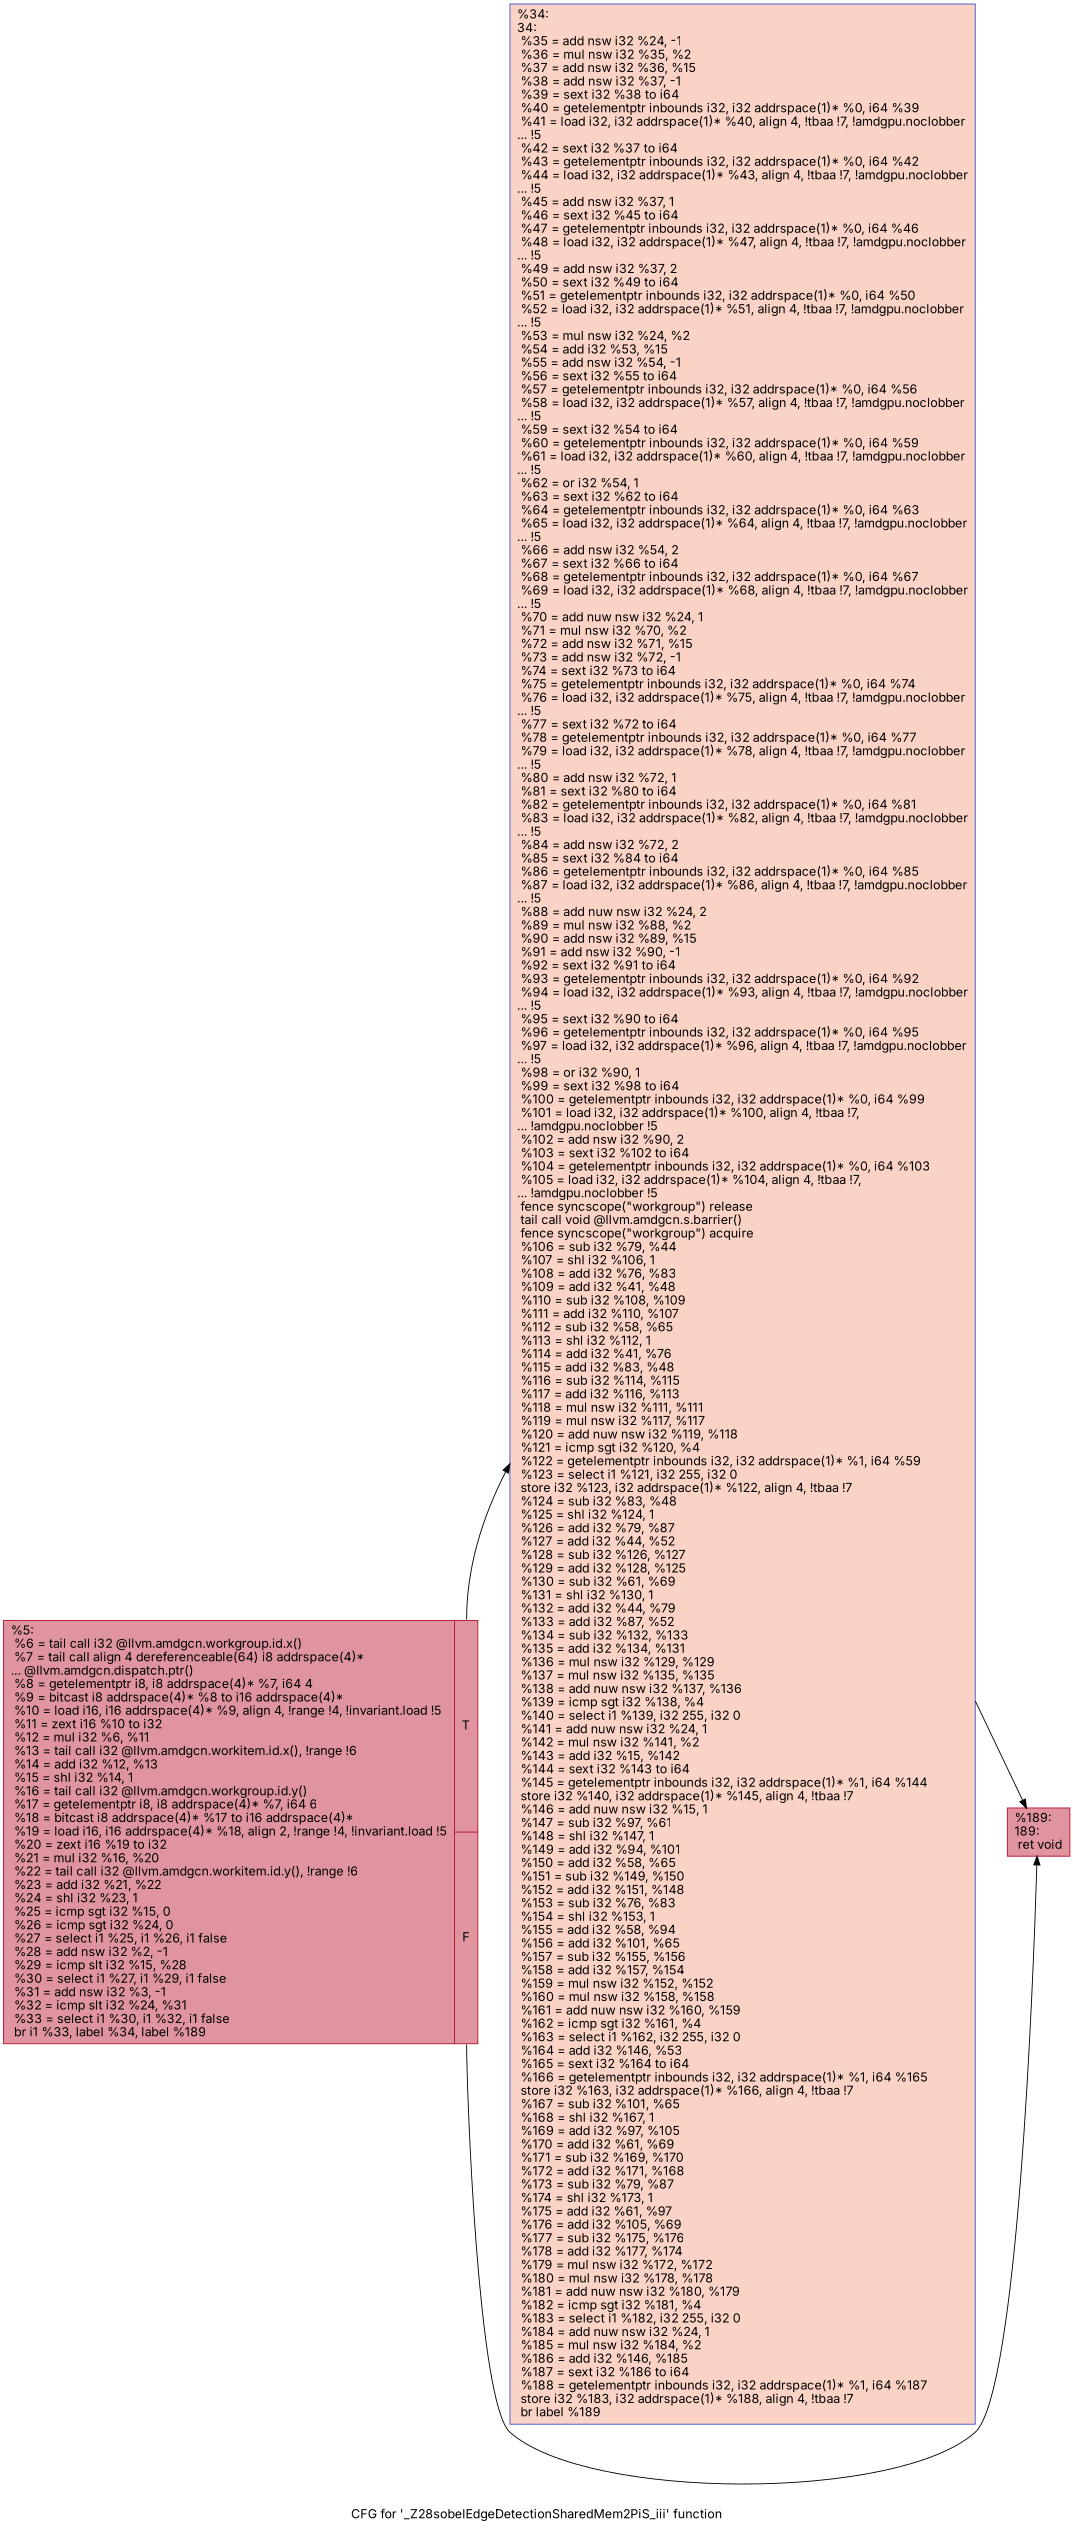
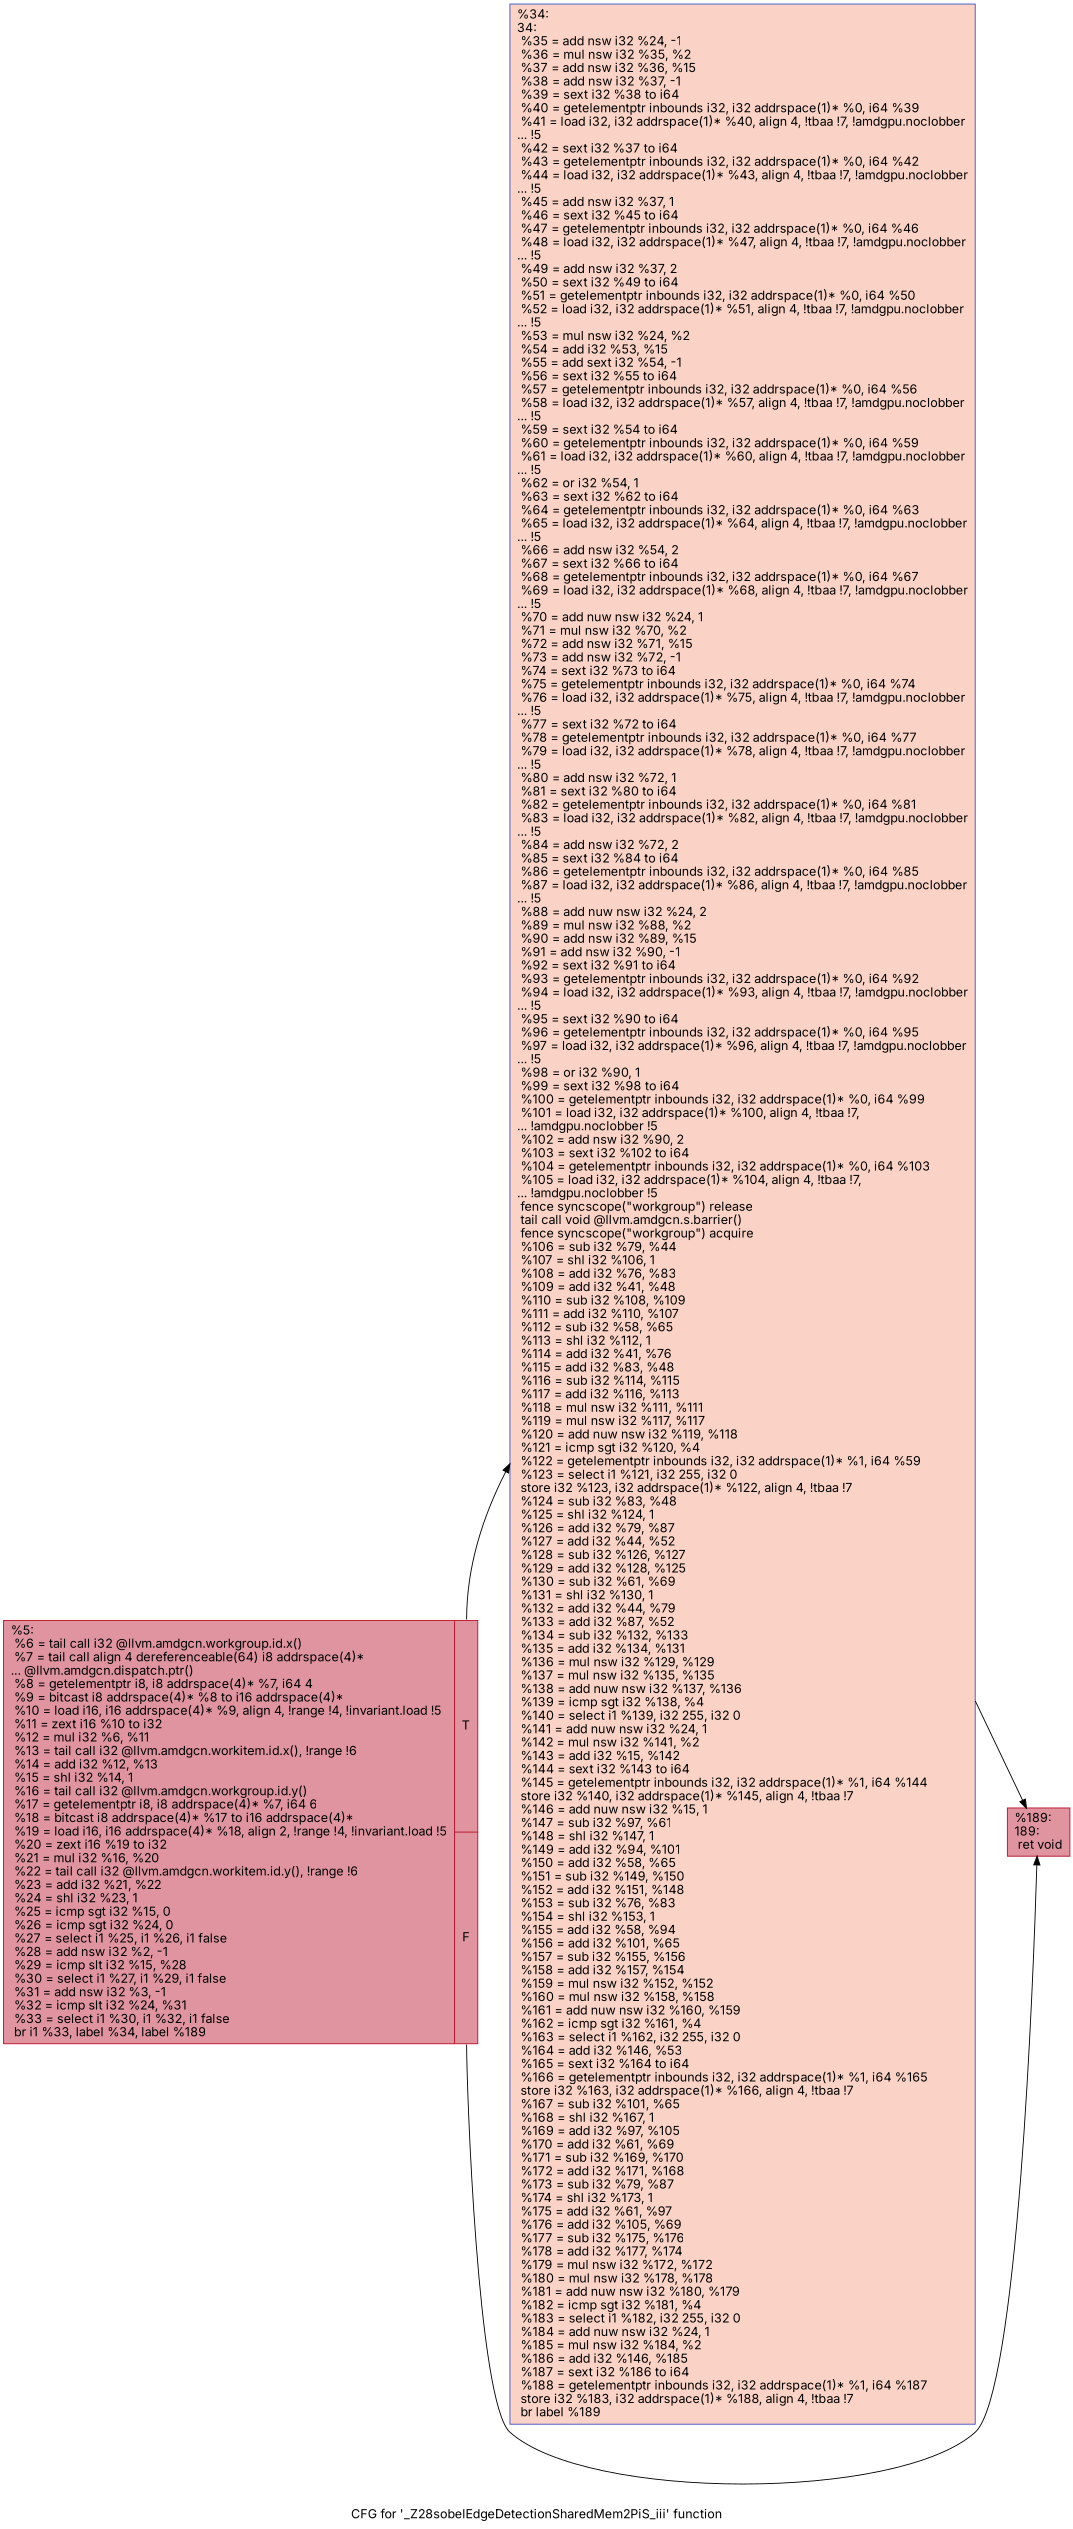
(599, 363) -> (600, 363)
